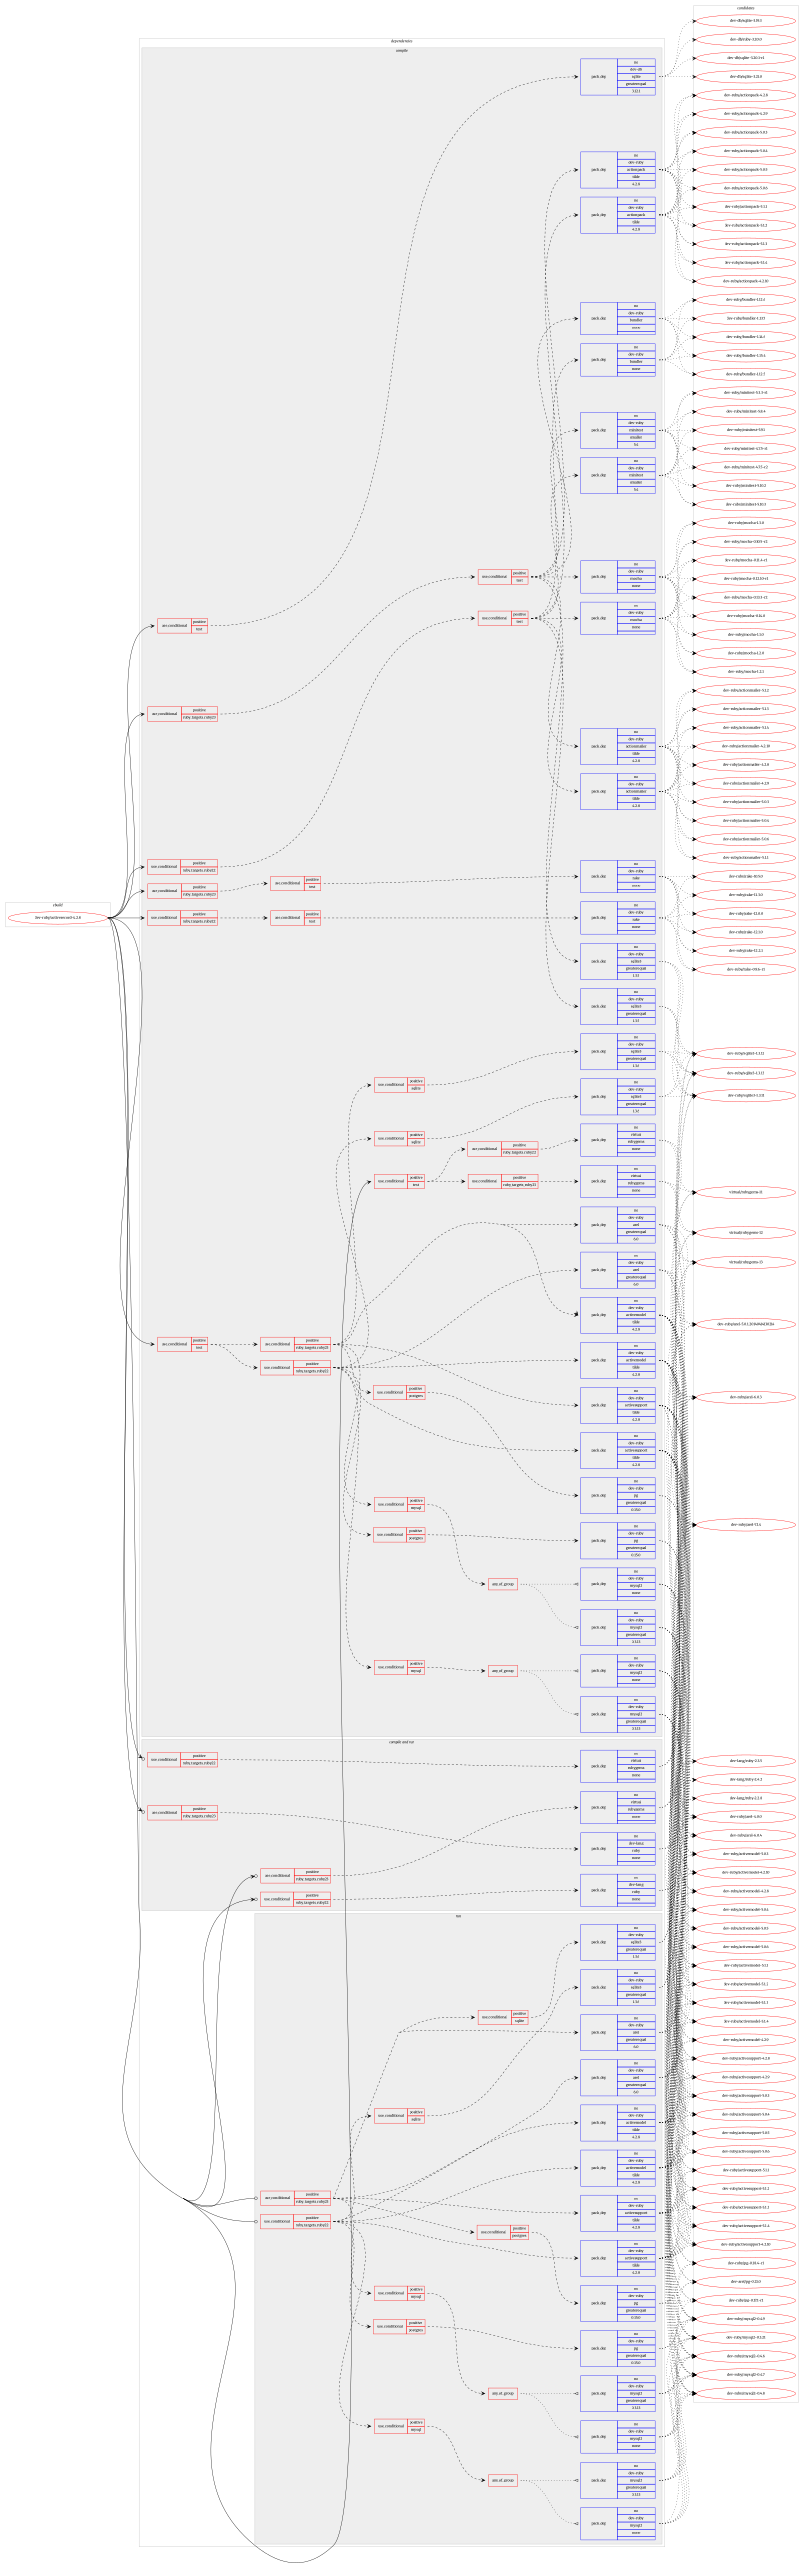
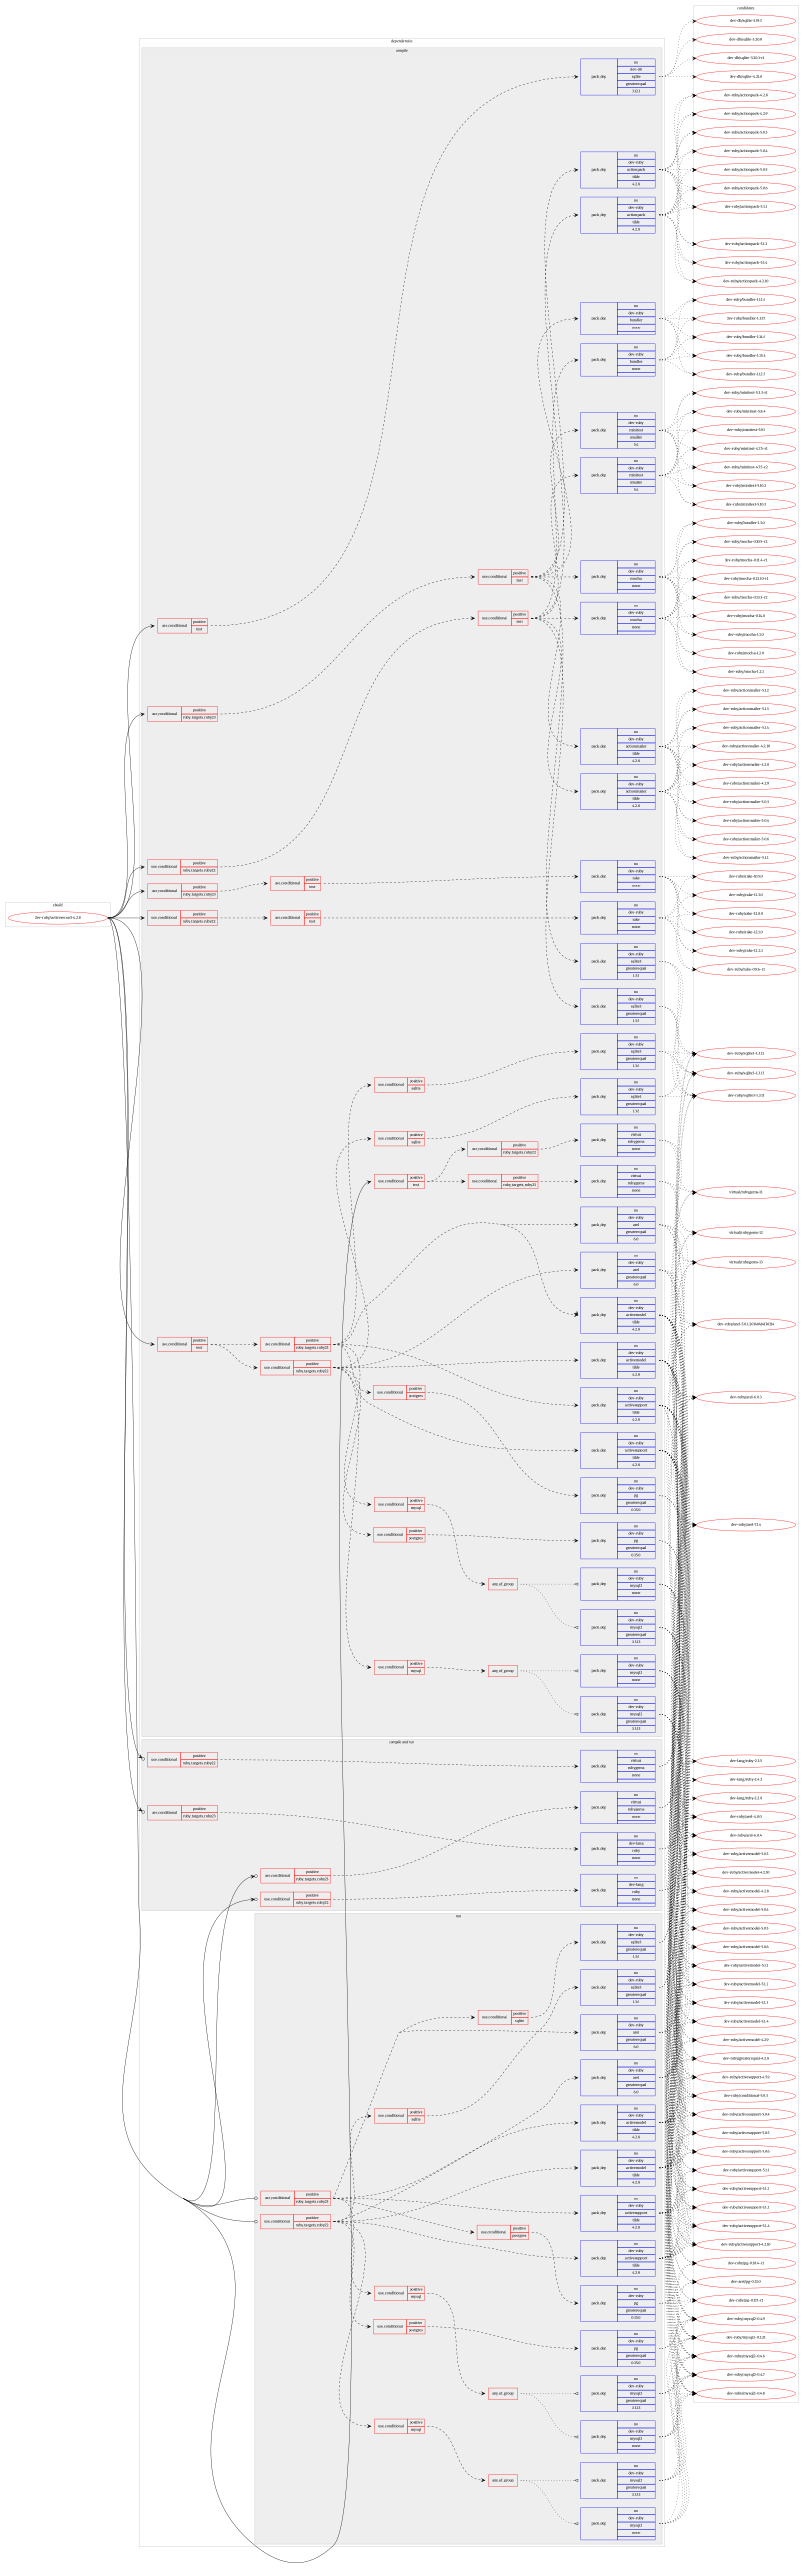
(746, 40) -> (746, 40)
(746, 77) -> (746, 77)
(746, 226) -> none
(746, 523) -> (746, 523)
(746, 2059) -> (746, 2059)
(746, 2077) -> (746, 2077)
(746, 2096) -> (746, 2096)
